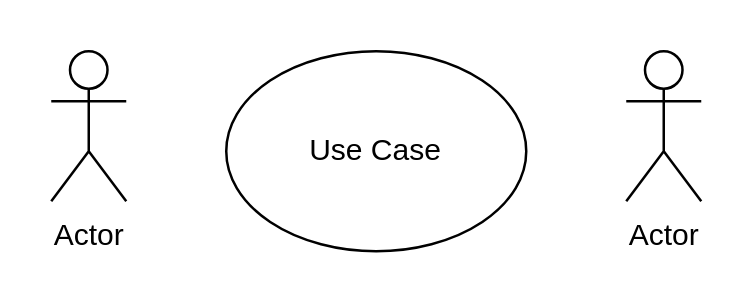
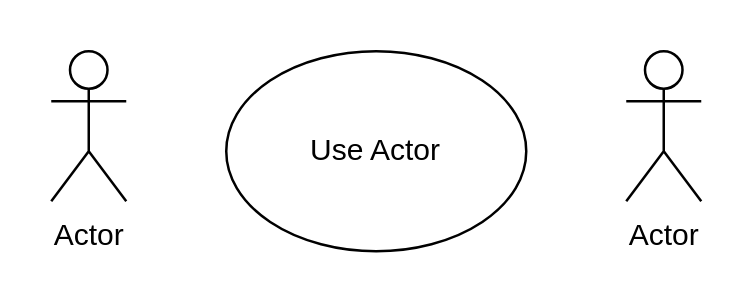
(376, 151) -> (376, 151)
